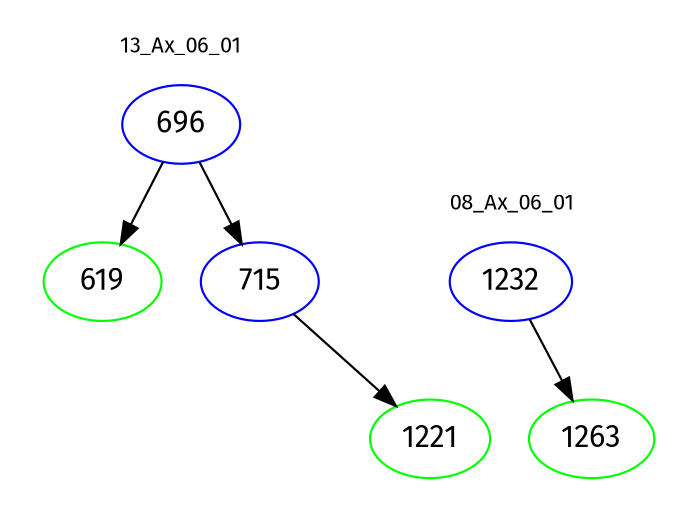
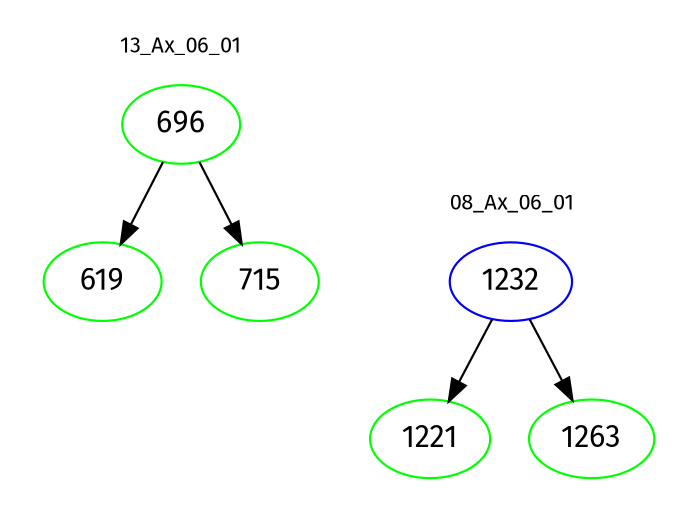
(181, 124) -> (181, 124)
(260, 282) -> (260, 282)
(337, 353) -> (476, 350)
